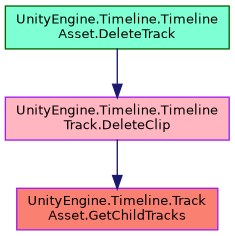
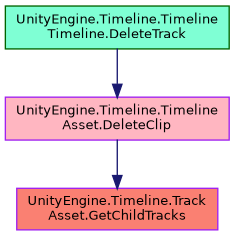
(117, 27) -> (117, 27)
(117, 119) -> (117, 119)
